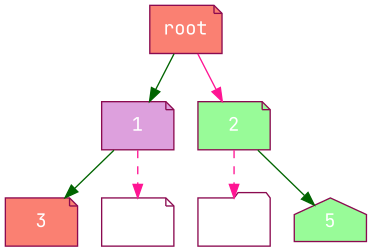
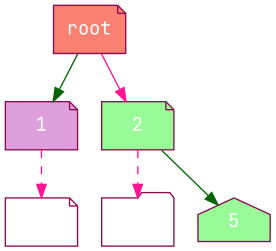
(41, 222) -> none
